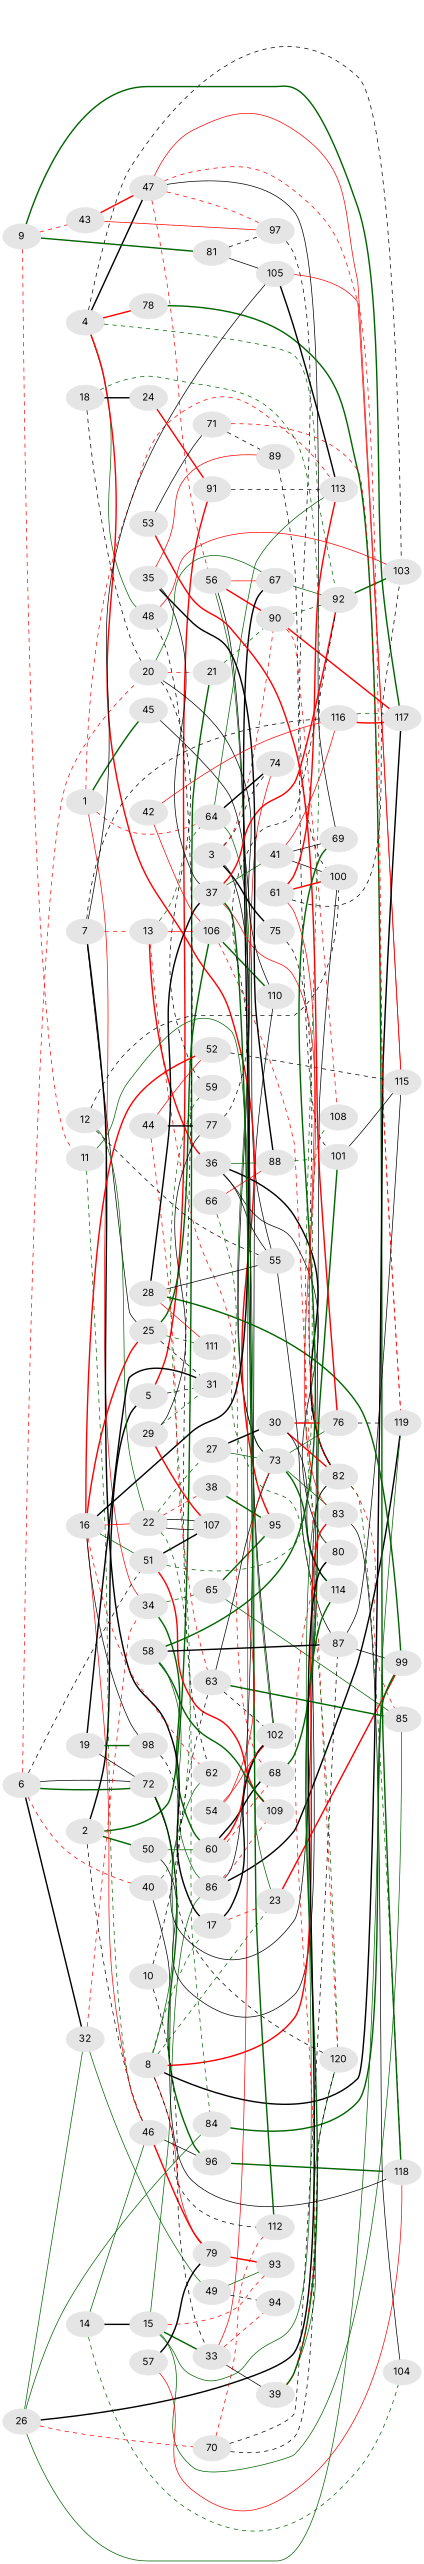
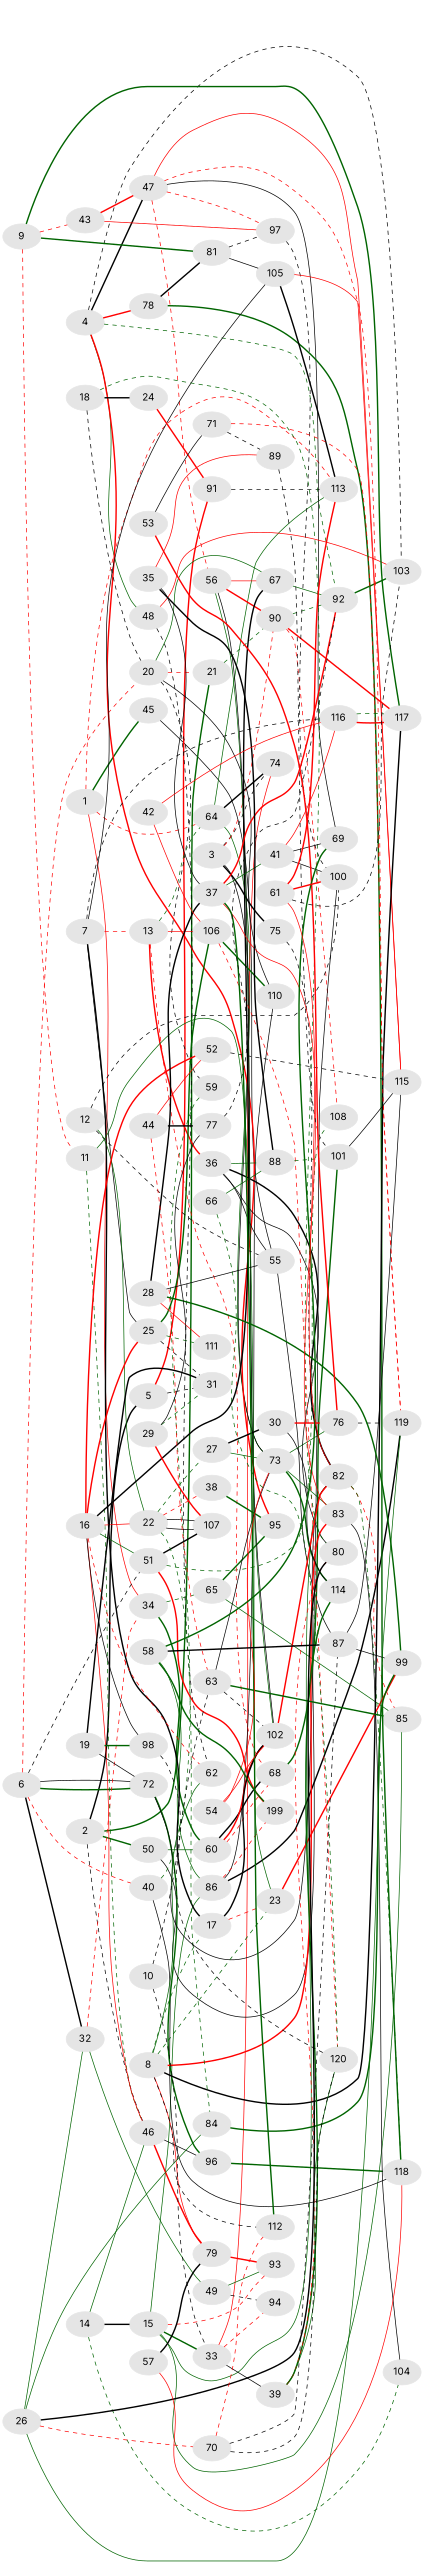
none -> (180, 280)
(244, 1182) -> (244, 1182)
(307, 1450) -> (300, 1604)
(275, 1812) -> (275, 1812)
